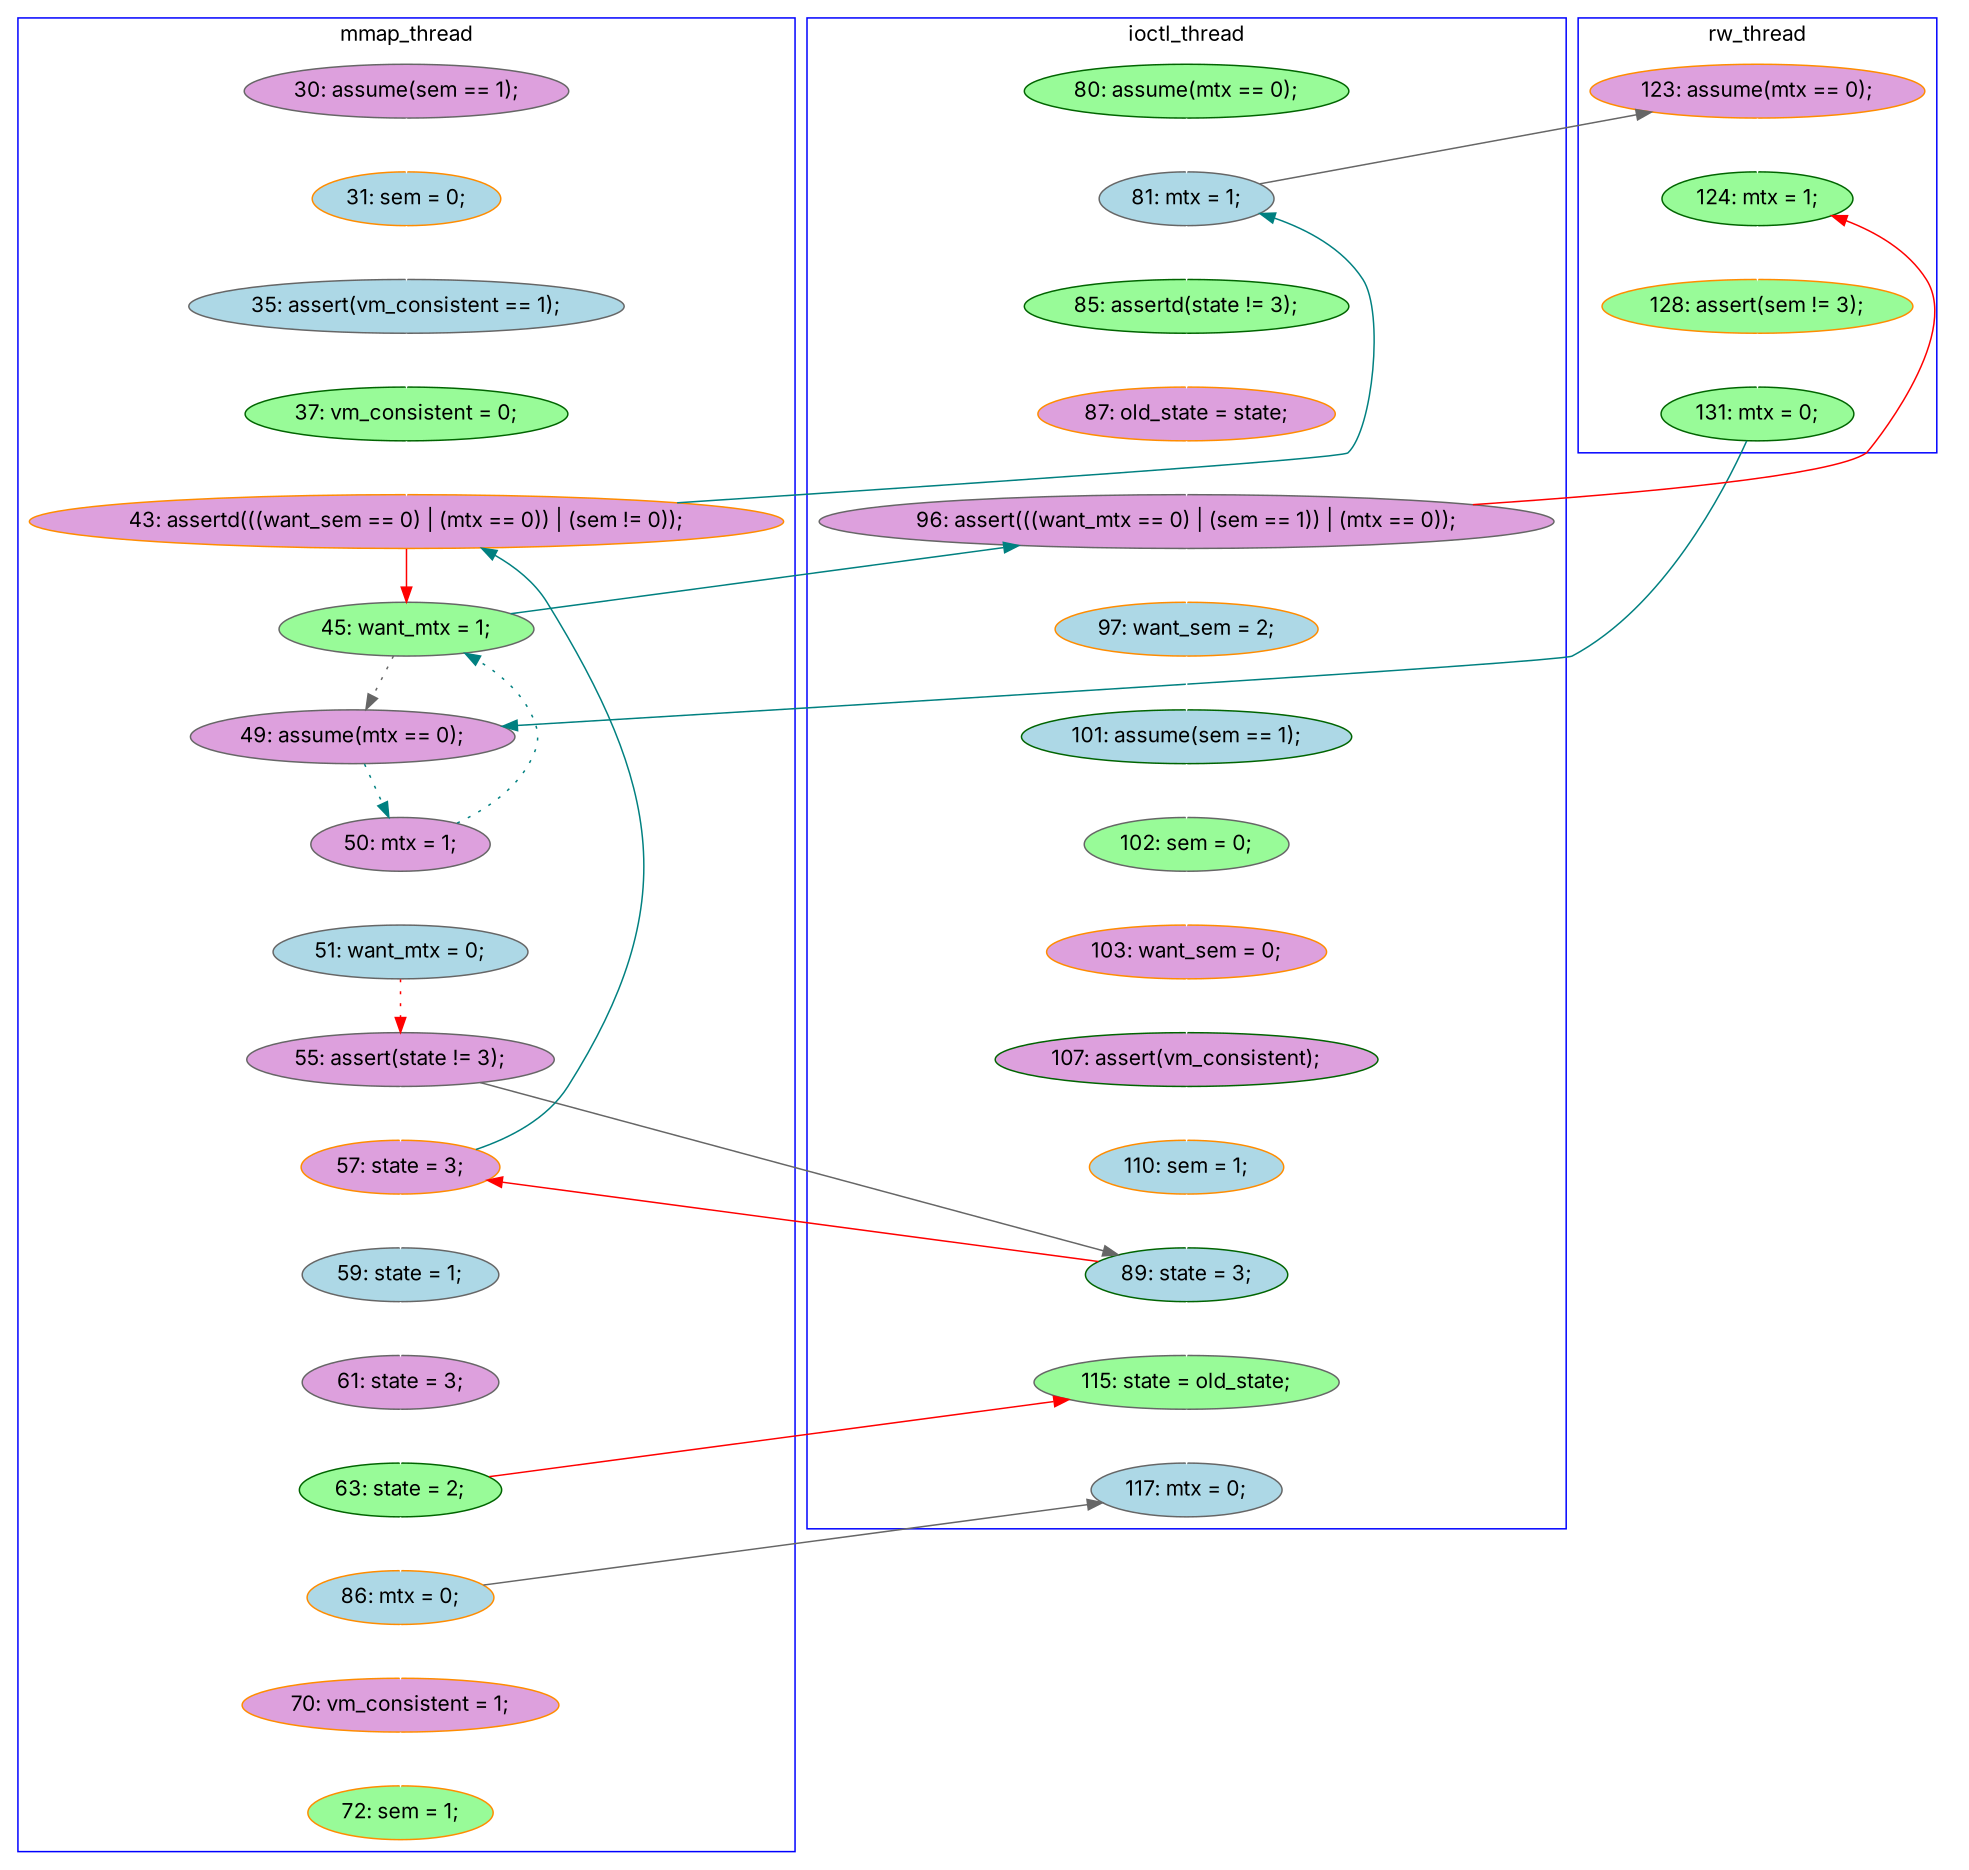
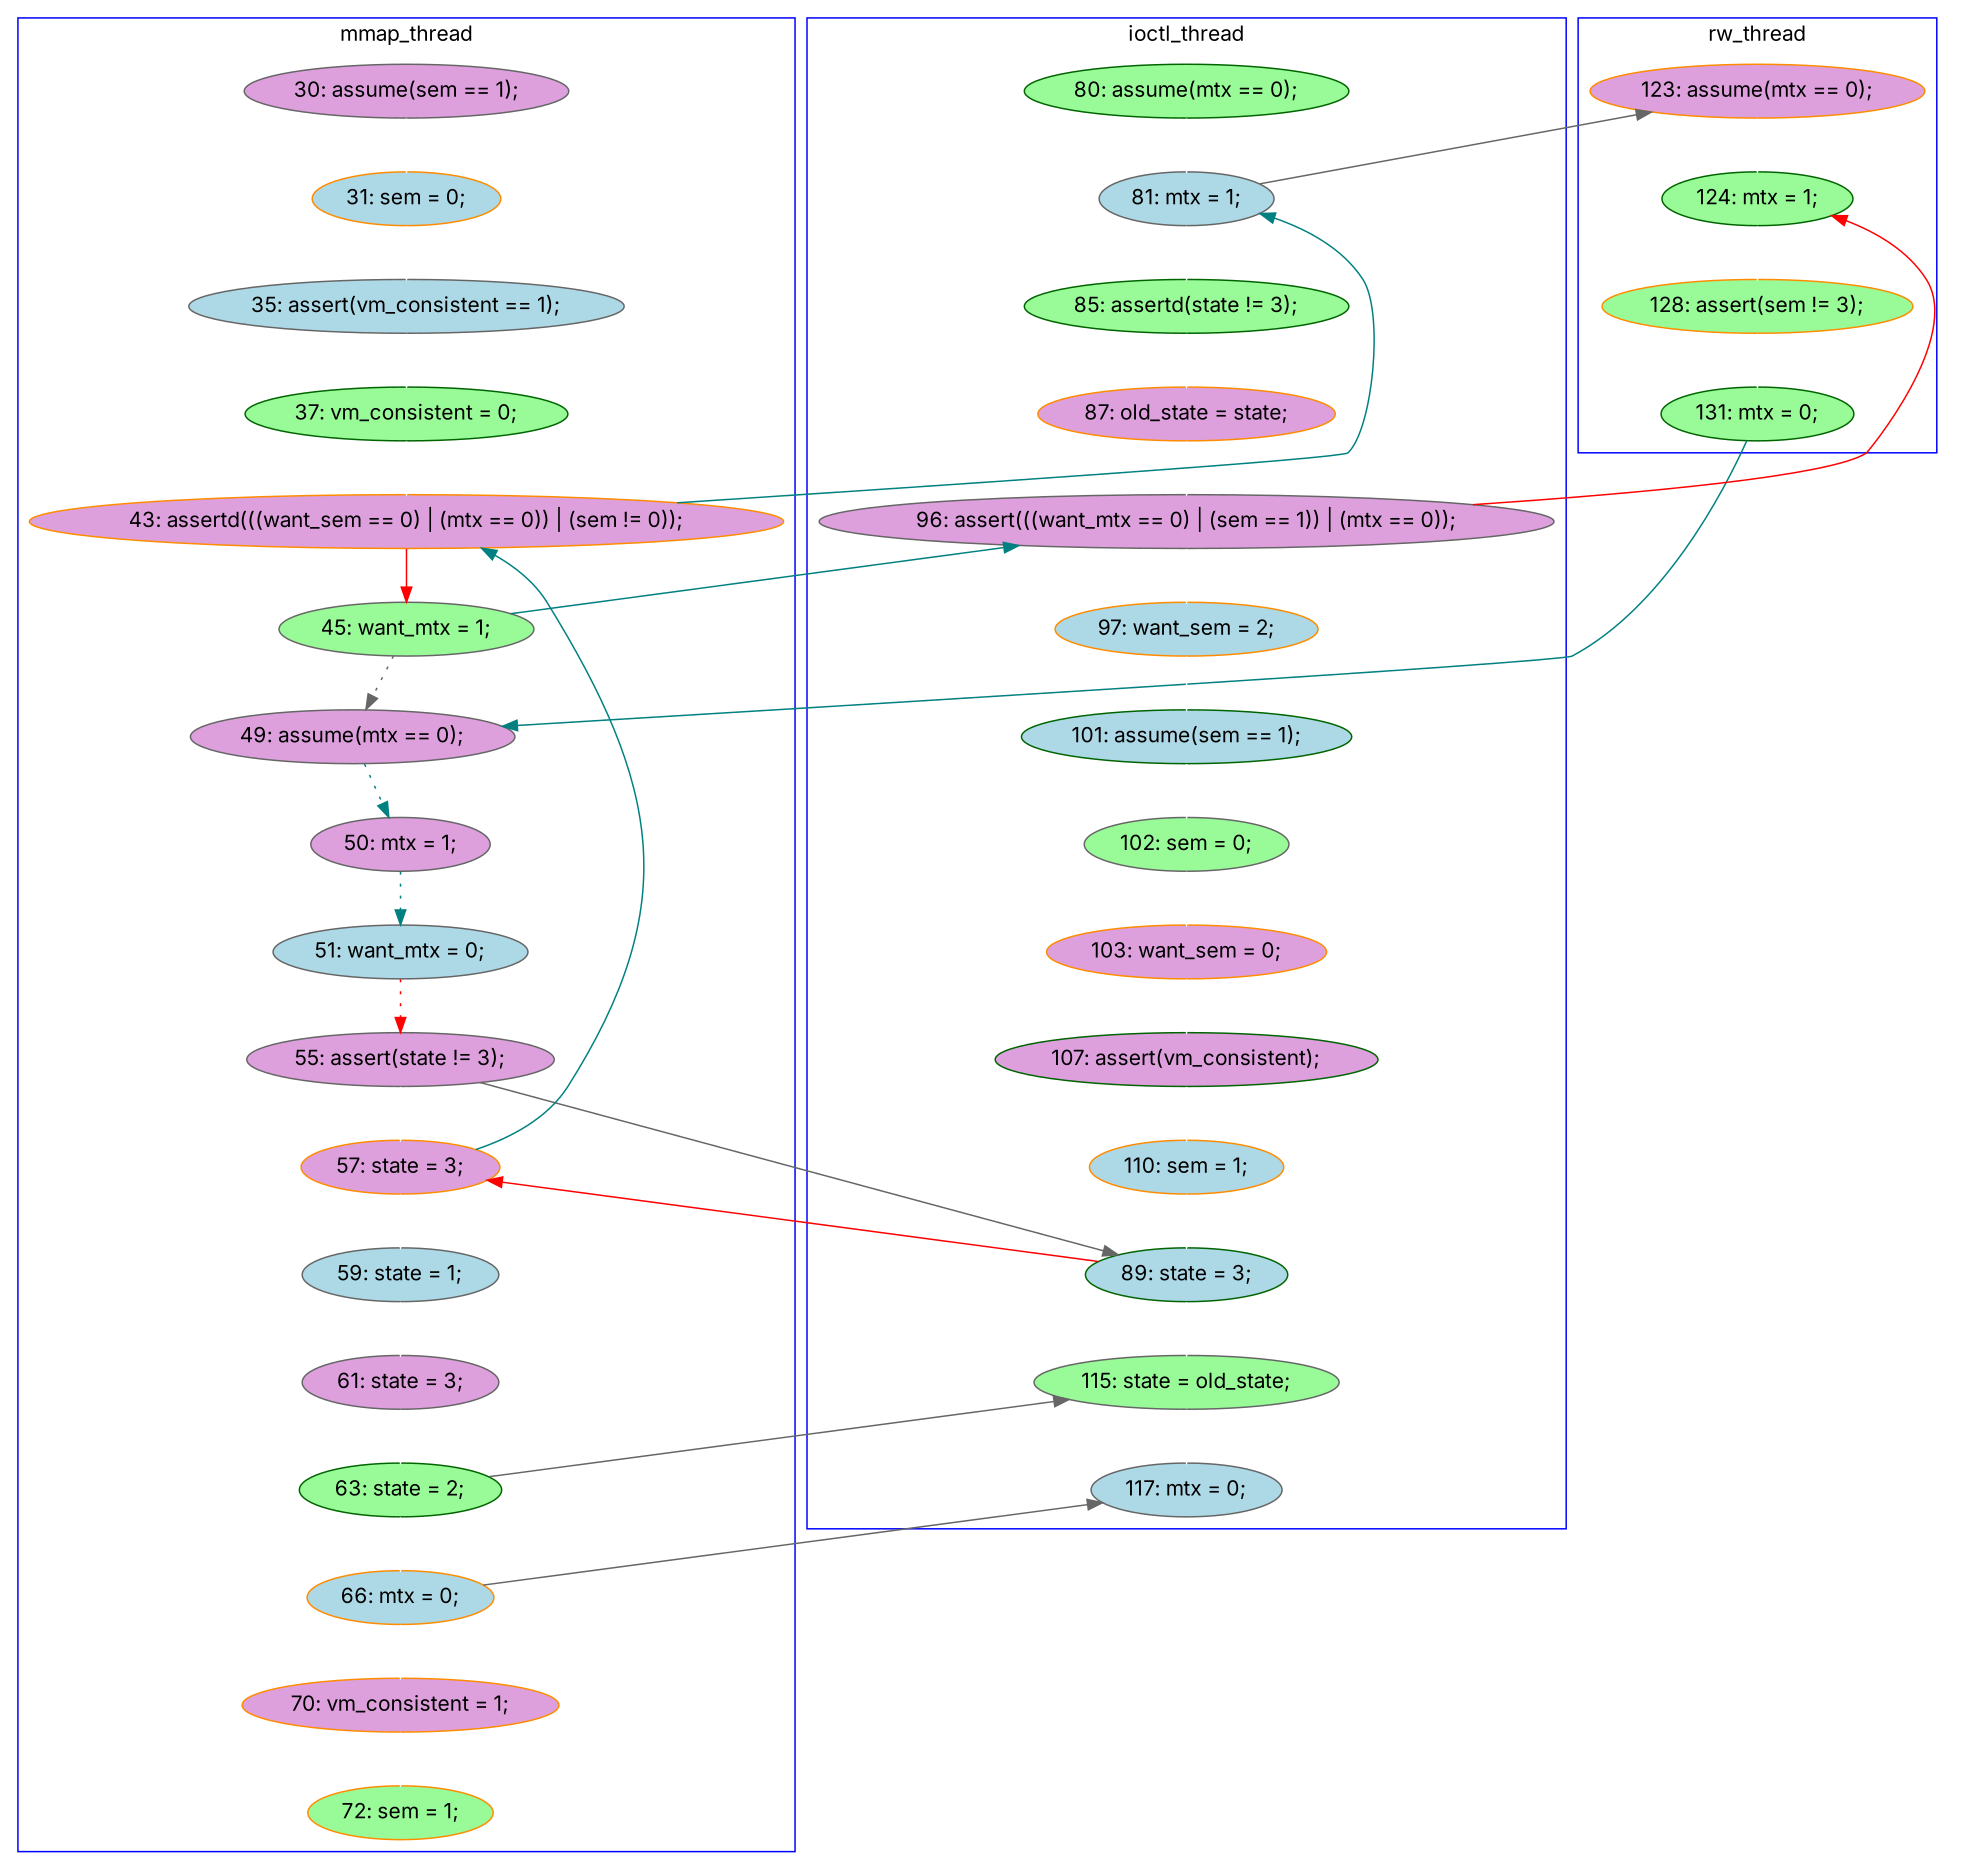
(536, 748) -> (401, 891)
(771, 1439) -> (771, 1439)
(401, 1598) -> (401, 1598)
